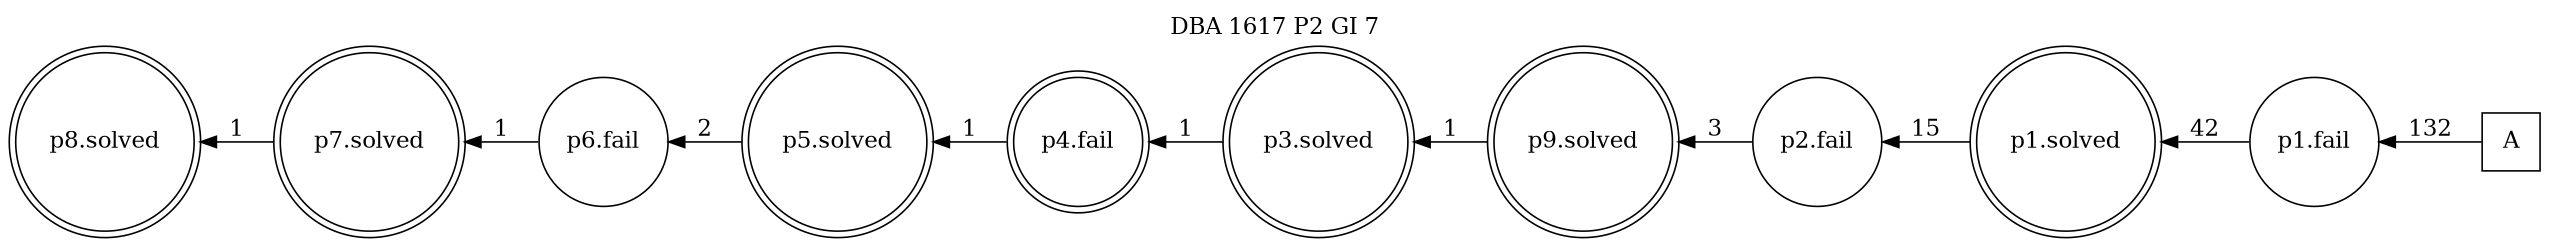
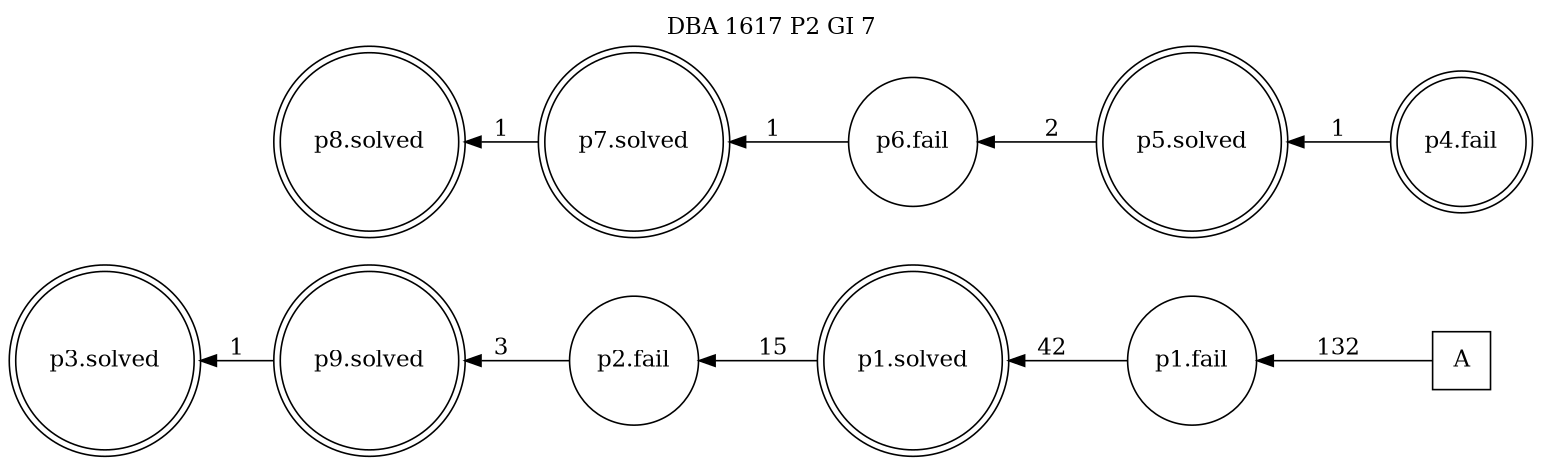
(1194, 142) -> none
